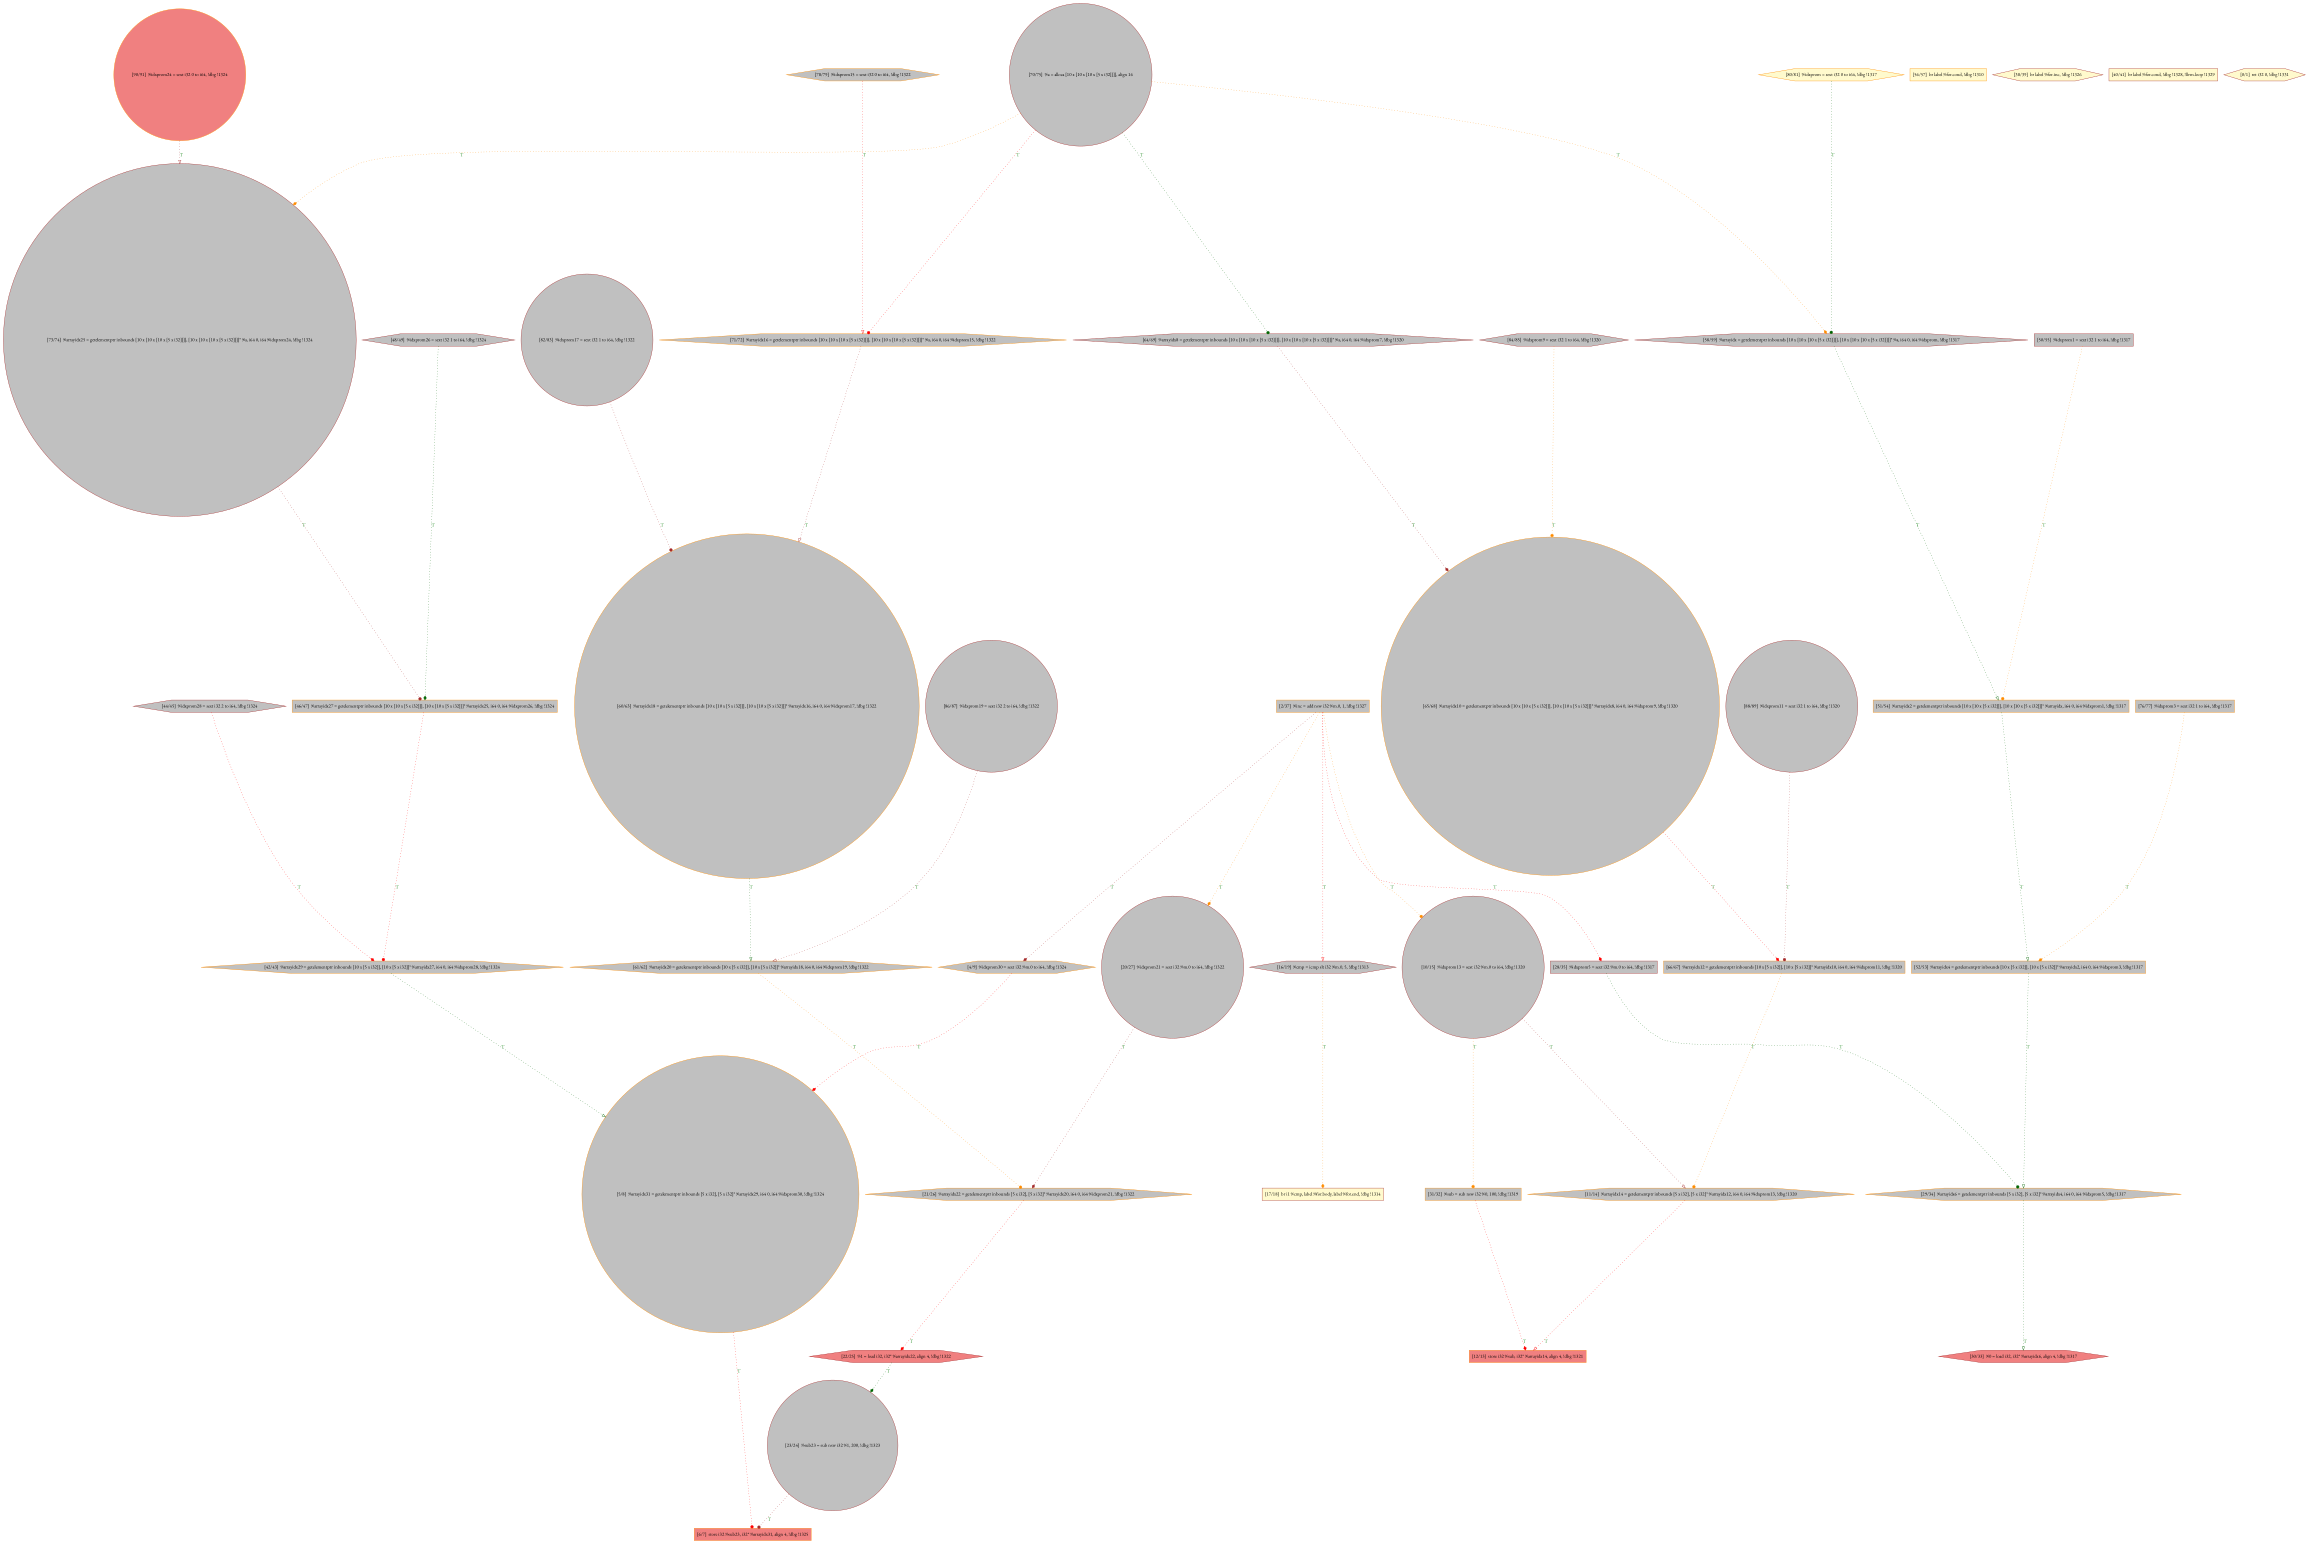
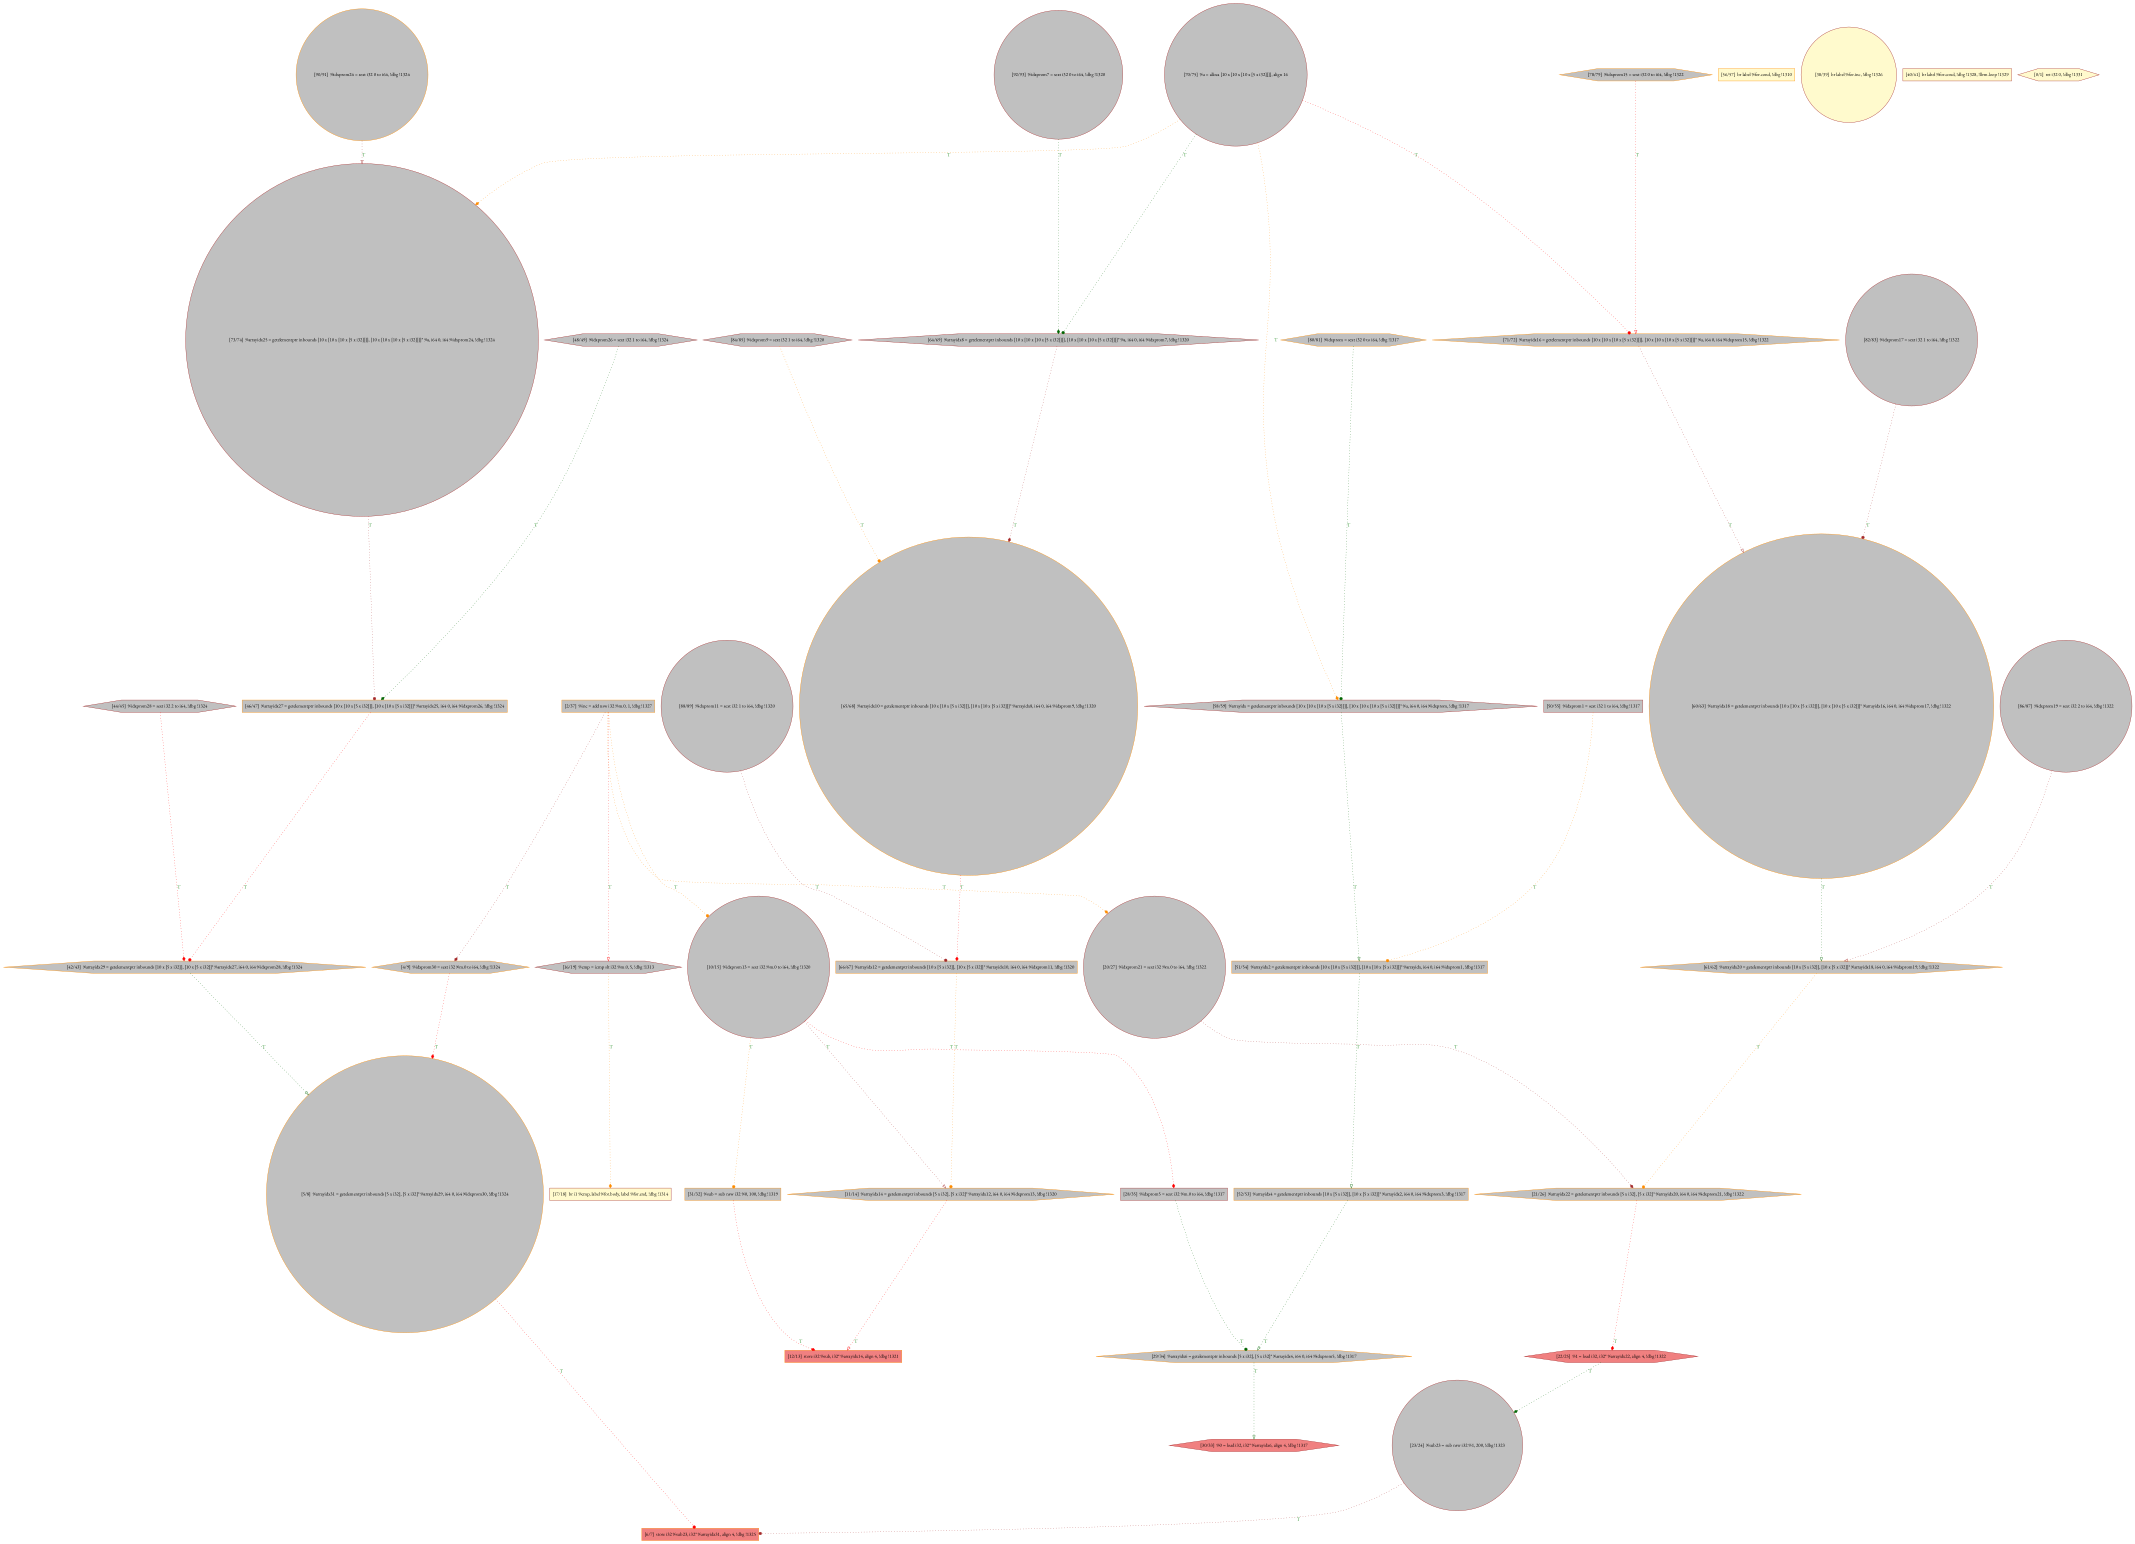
(180, 75) -> (362, 75)
none -> (1058, 75)
(1831, 75) -> (1353, 340)
(2048, 75) -> (1849, 75)
(2185, 706) -> none
(1413, 885) -> (1030, 1051)
